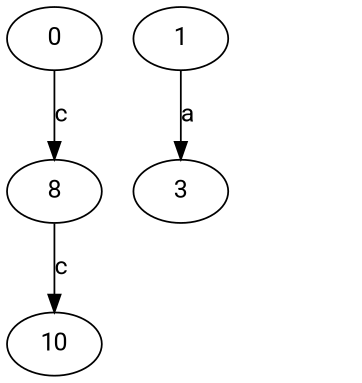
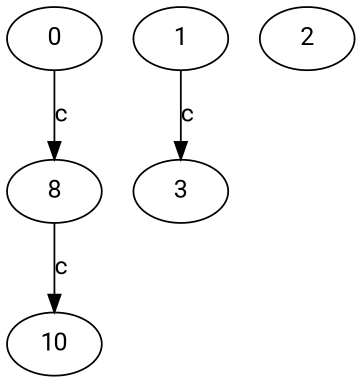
none -> (307, 39)
(188, 115) -> (188, 115)
